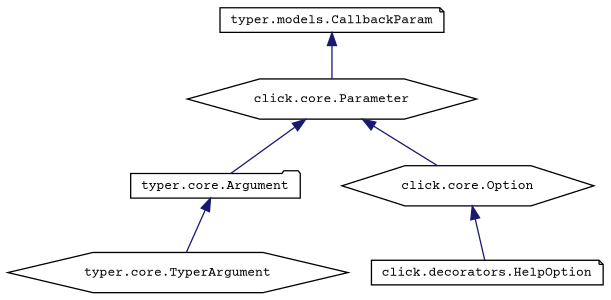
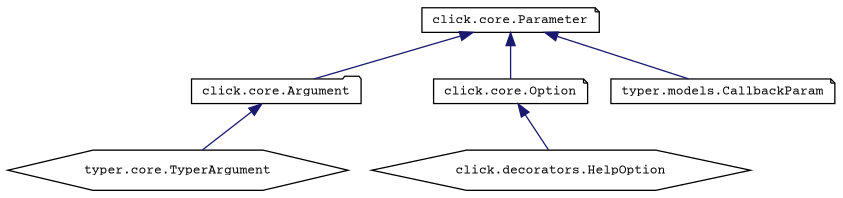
(332, 62) -> (623, 58)
(332, 99) -> (511, 20)
(215, 186) -> (276, 91)
(468, 186) -> (511, 91)
(487, 273) -> (561, 170)
